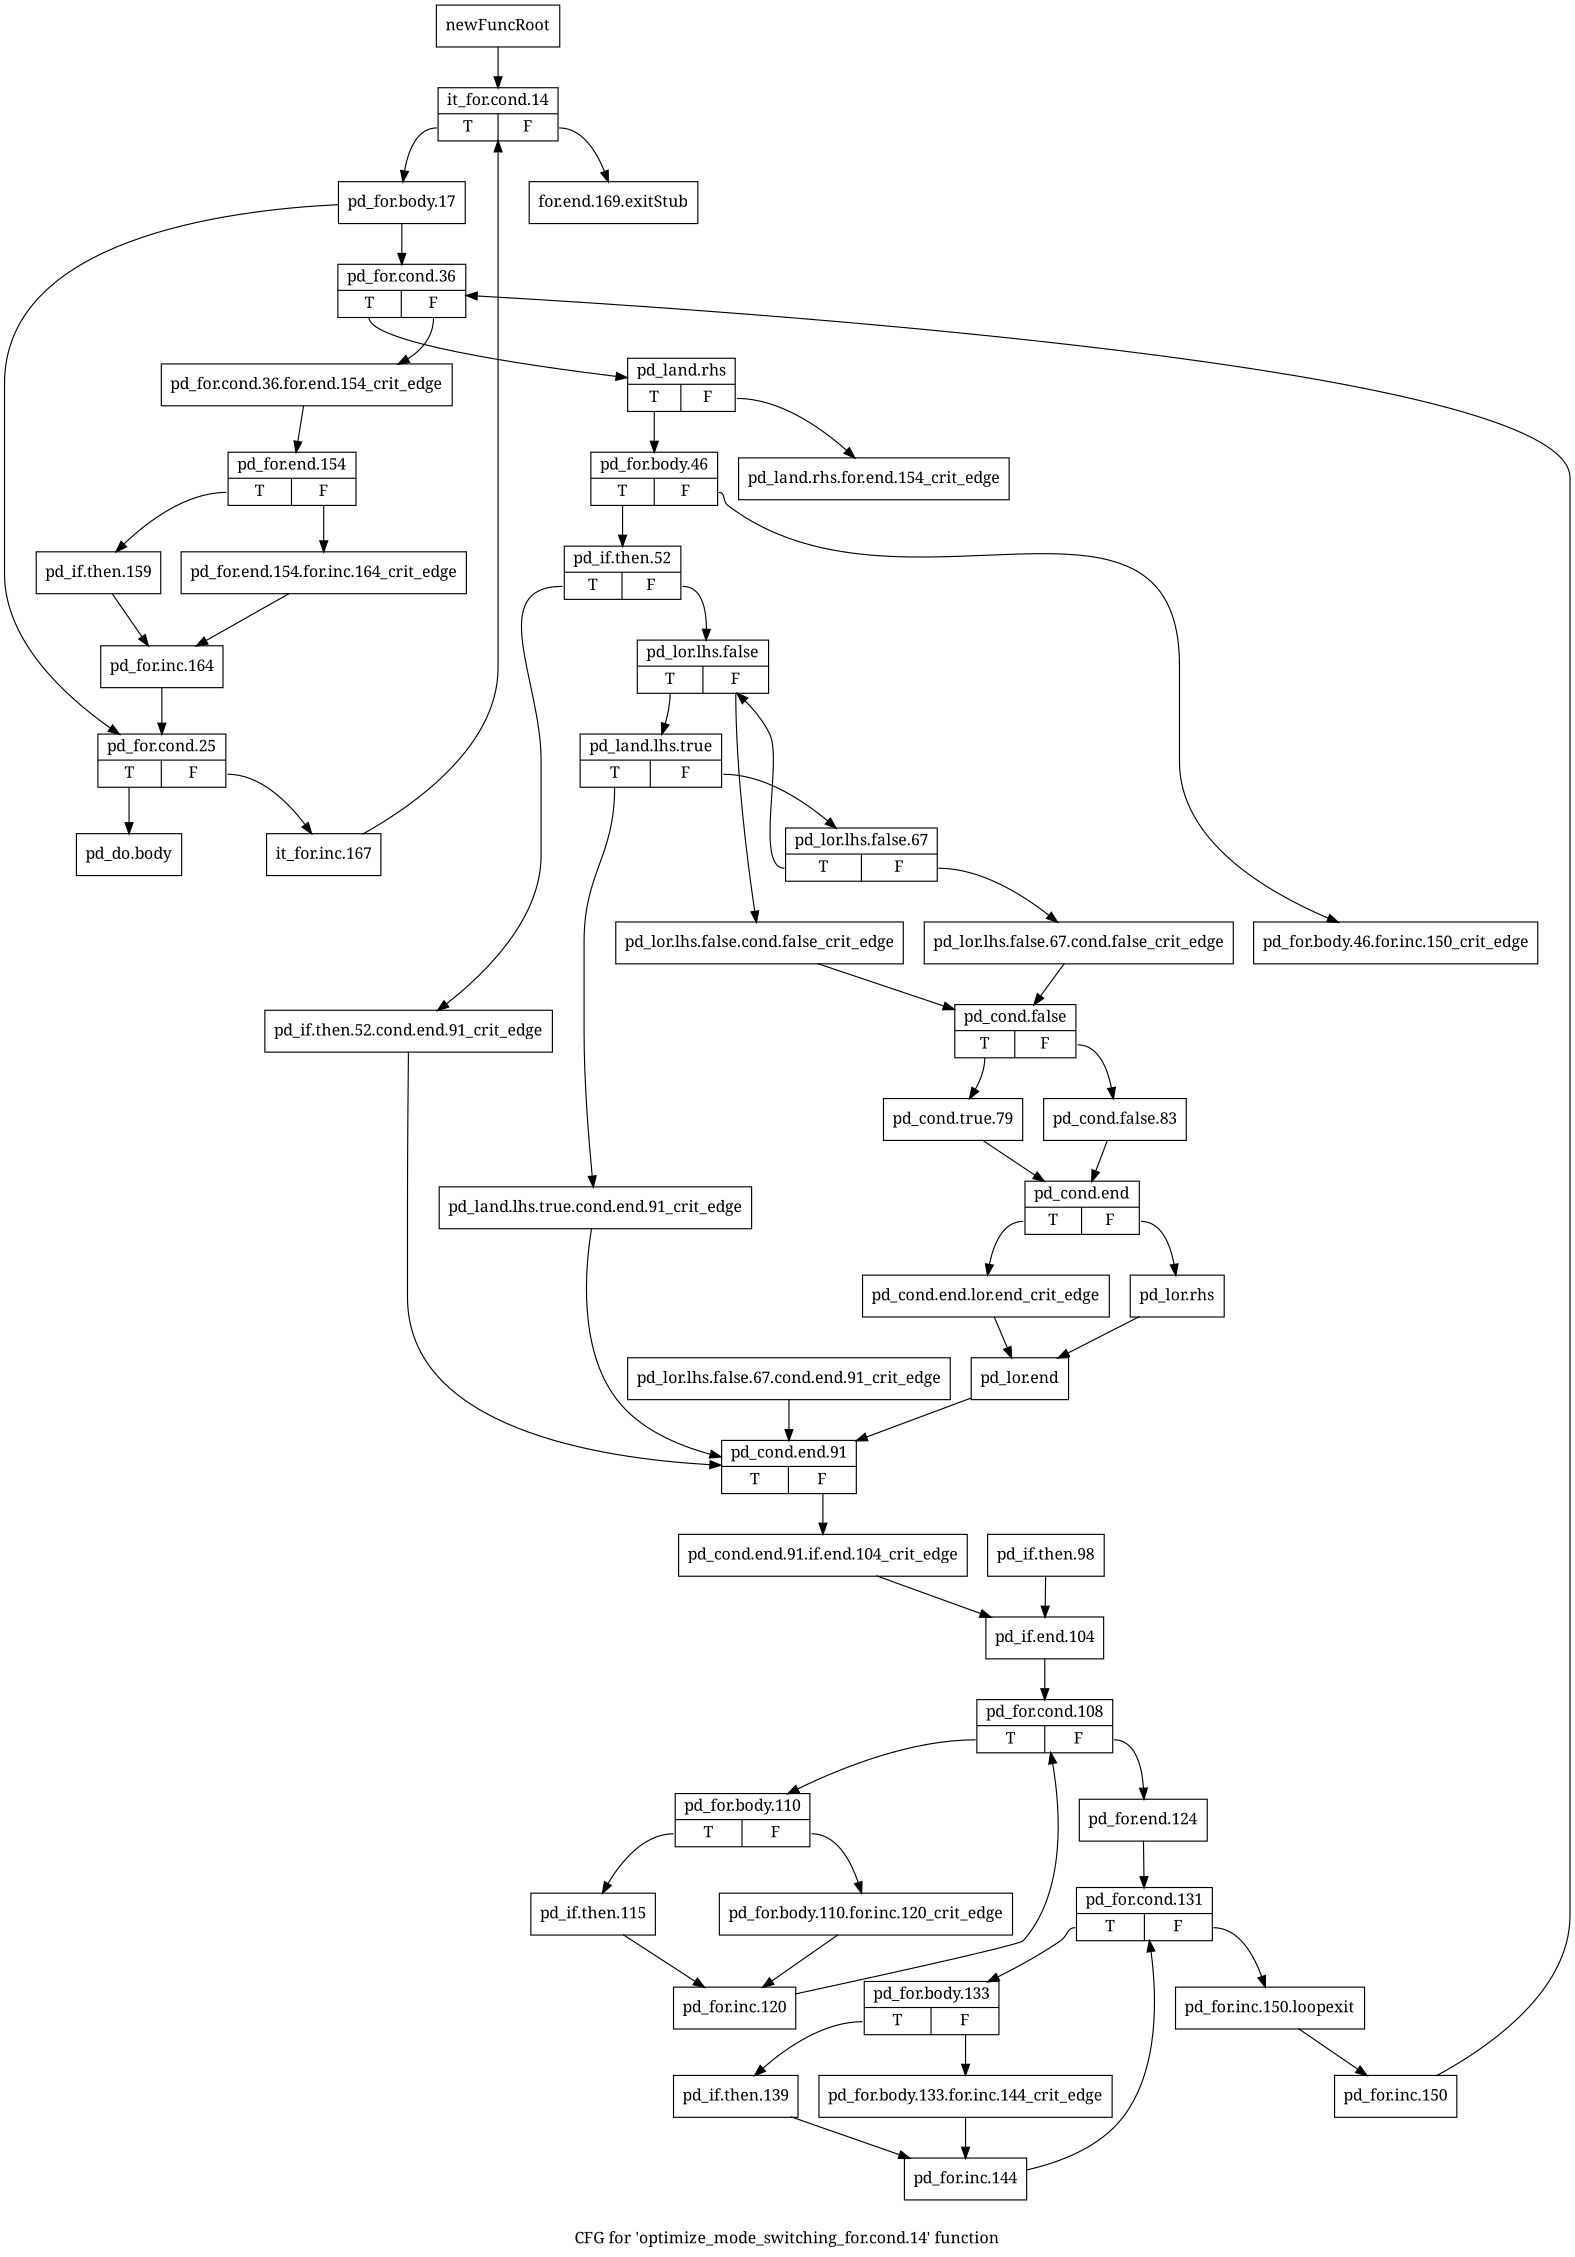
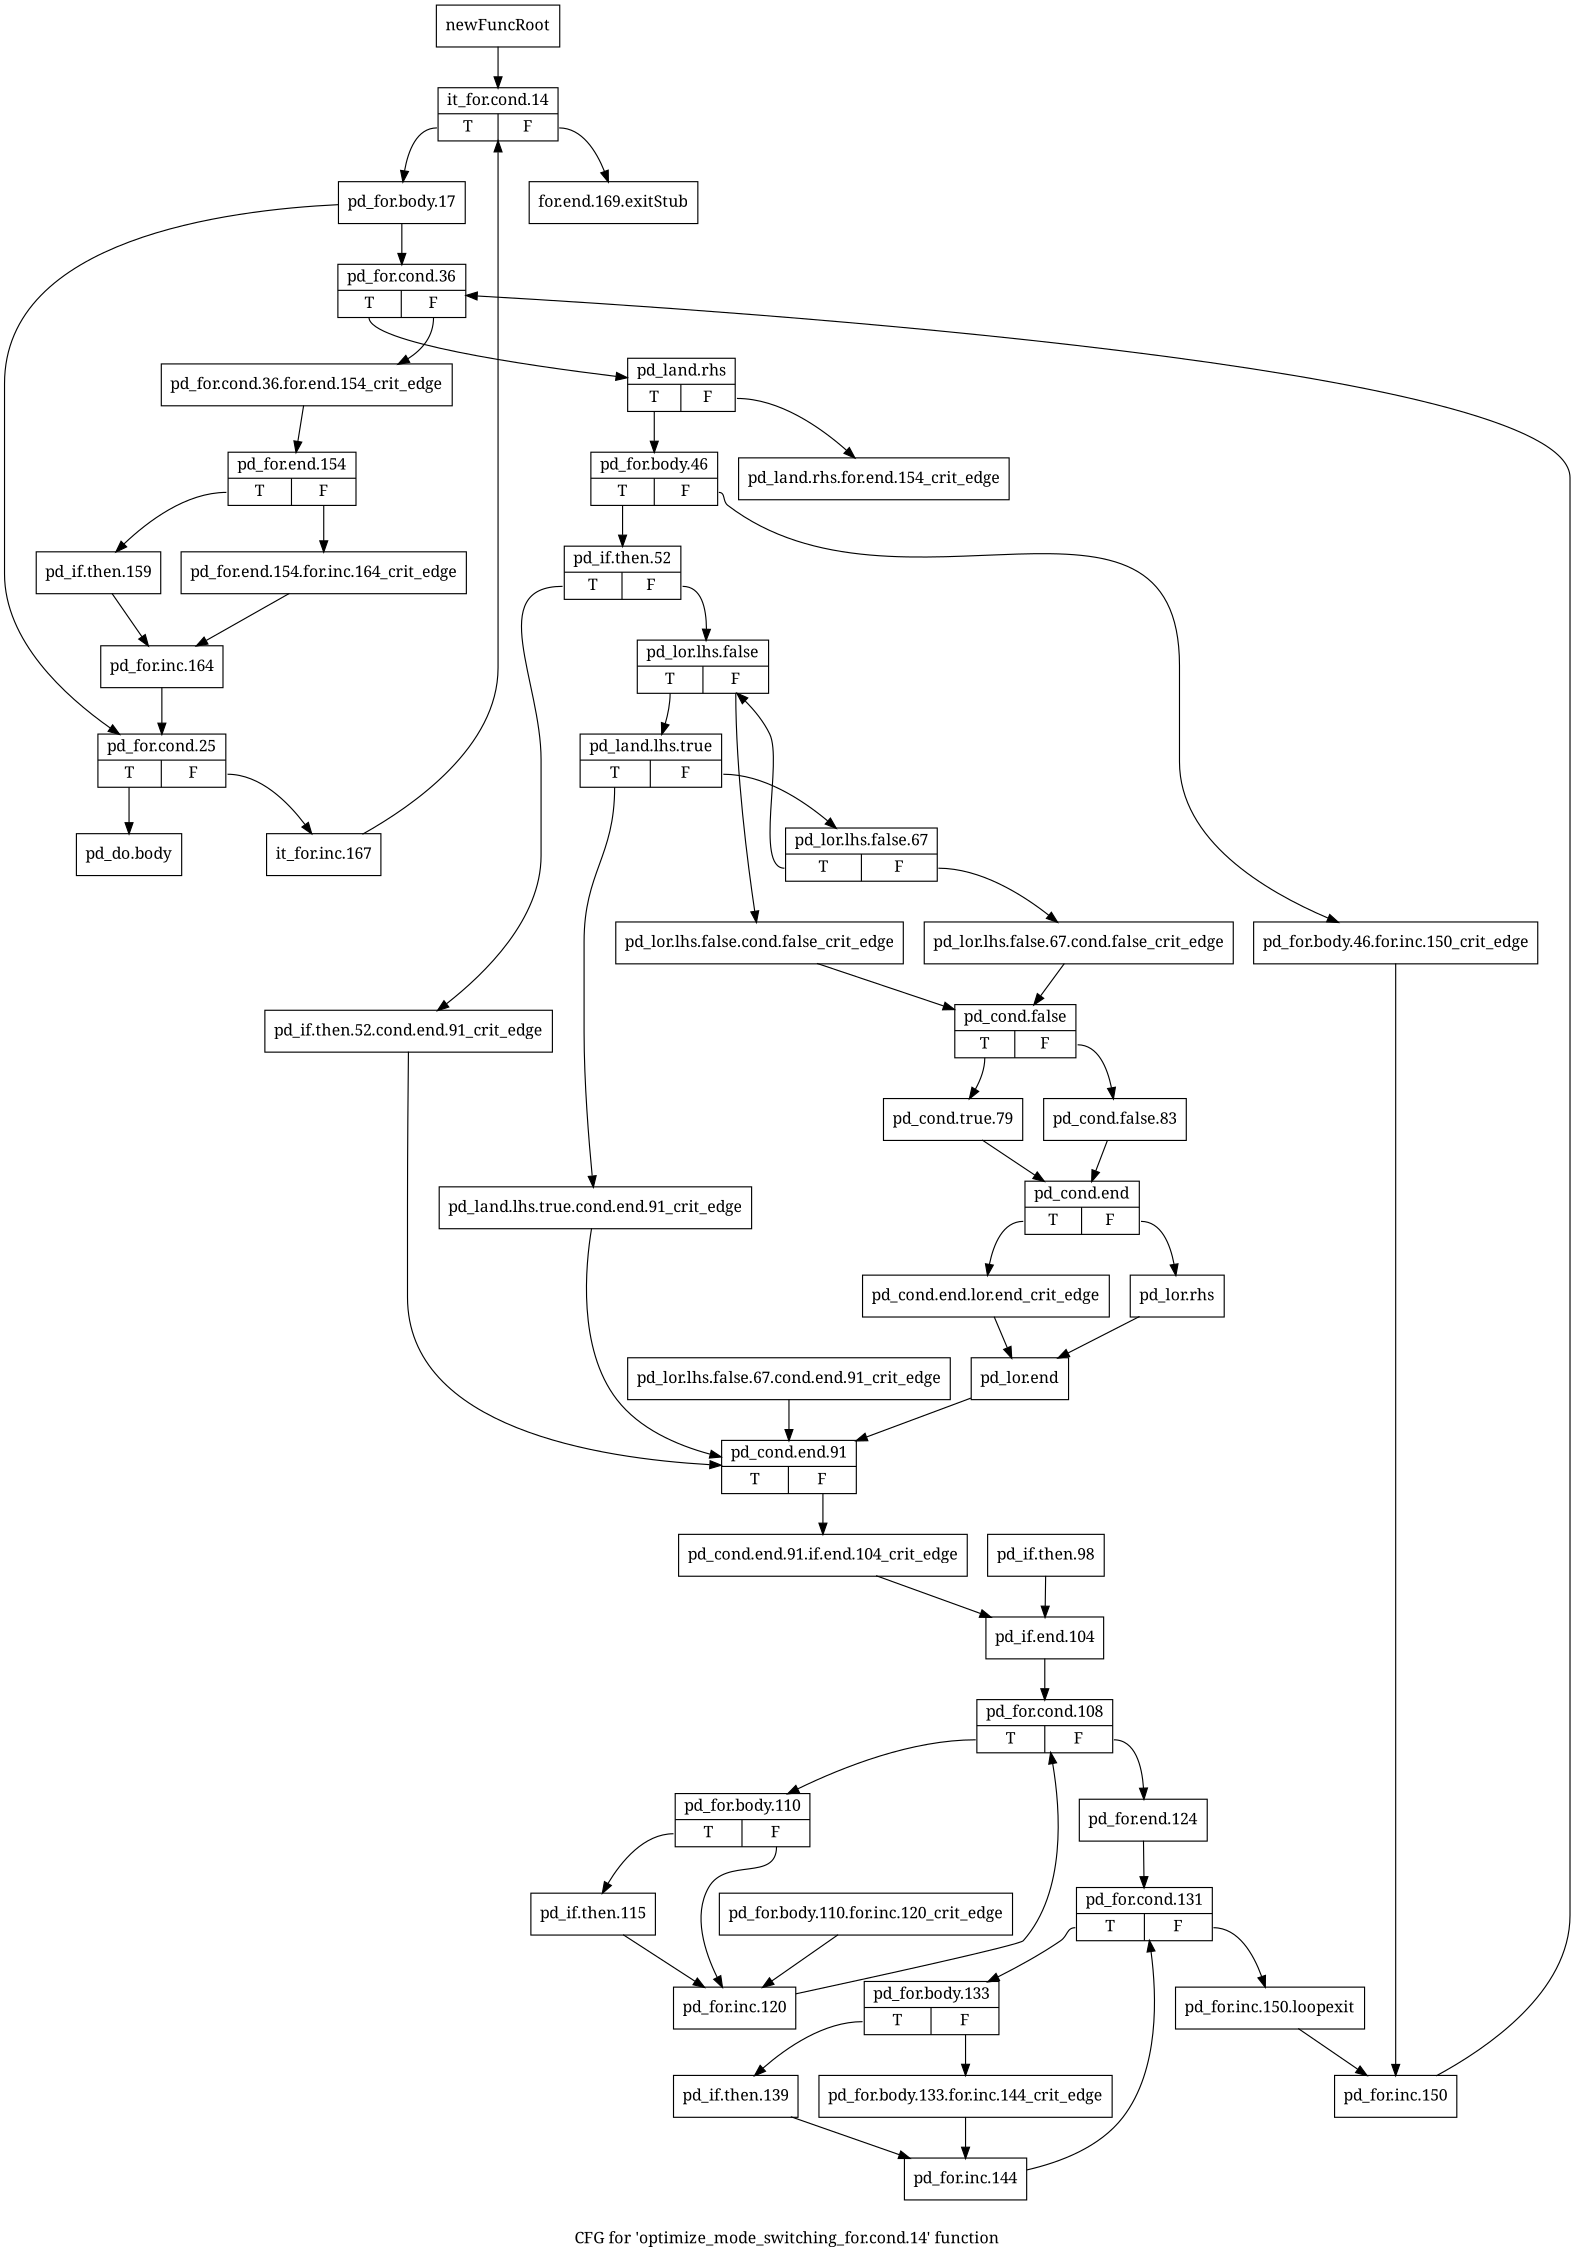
none -> (1396, 1514)
(842, 1851) -> (707, 1891)
